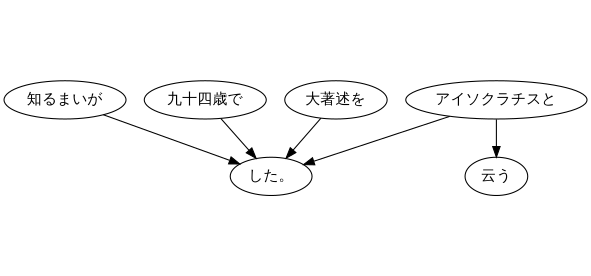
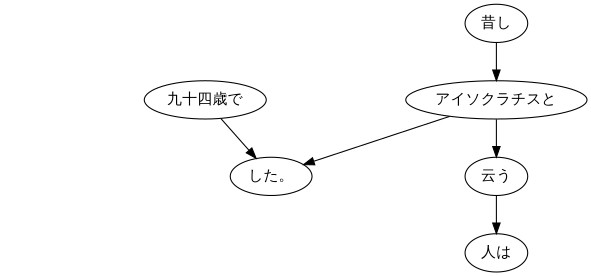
none -> (496, 23)
(65, 100) -> none
(336, 100) -> none
none -> (496, 253)
